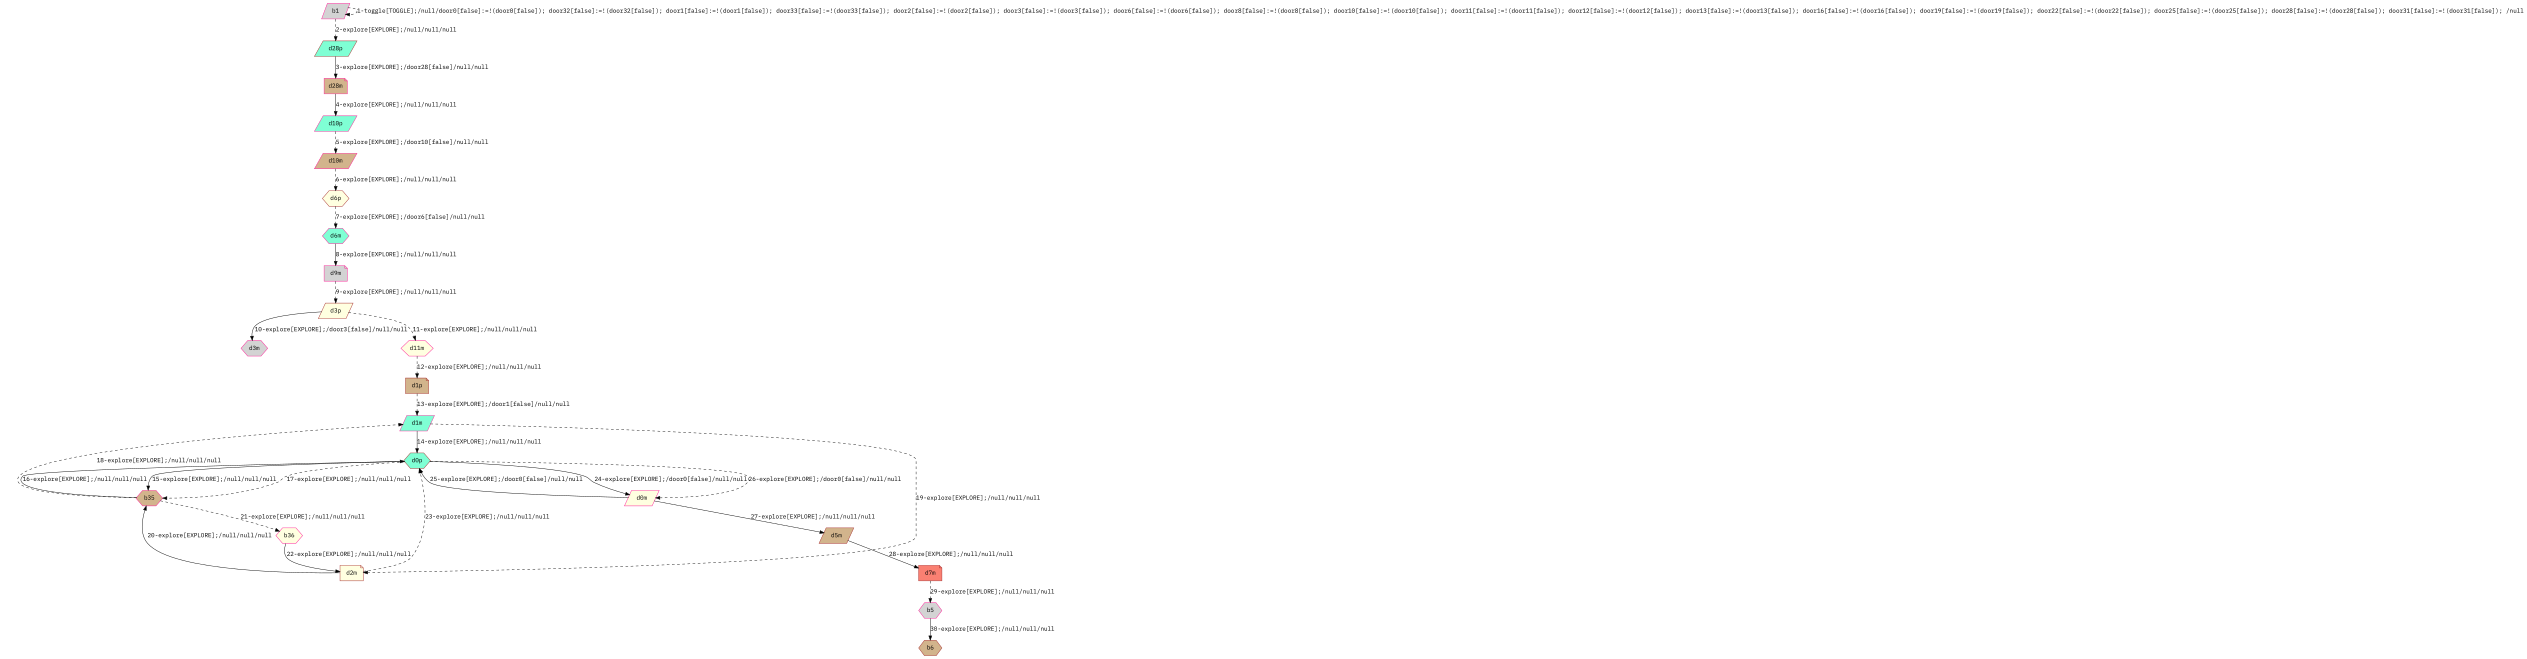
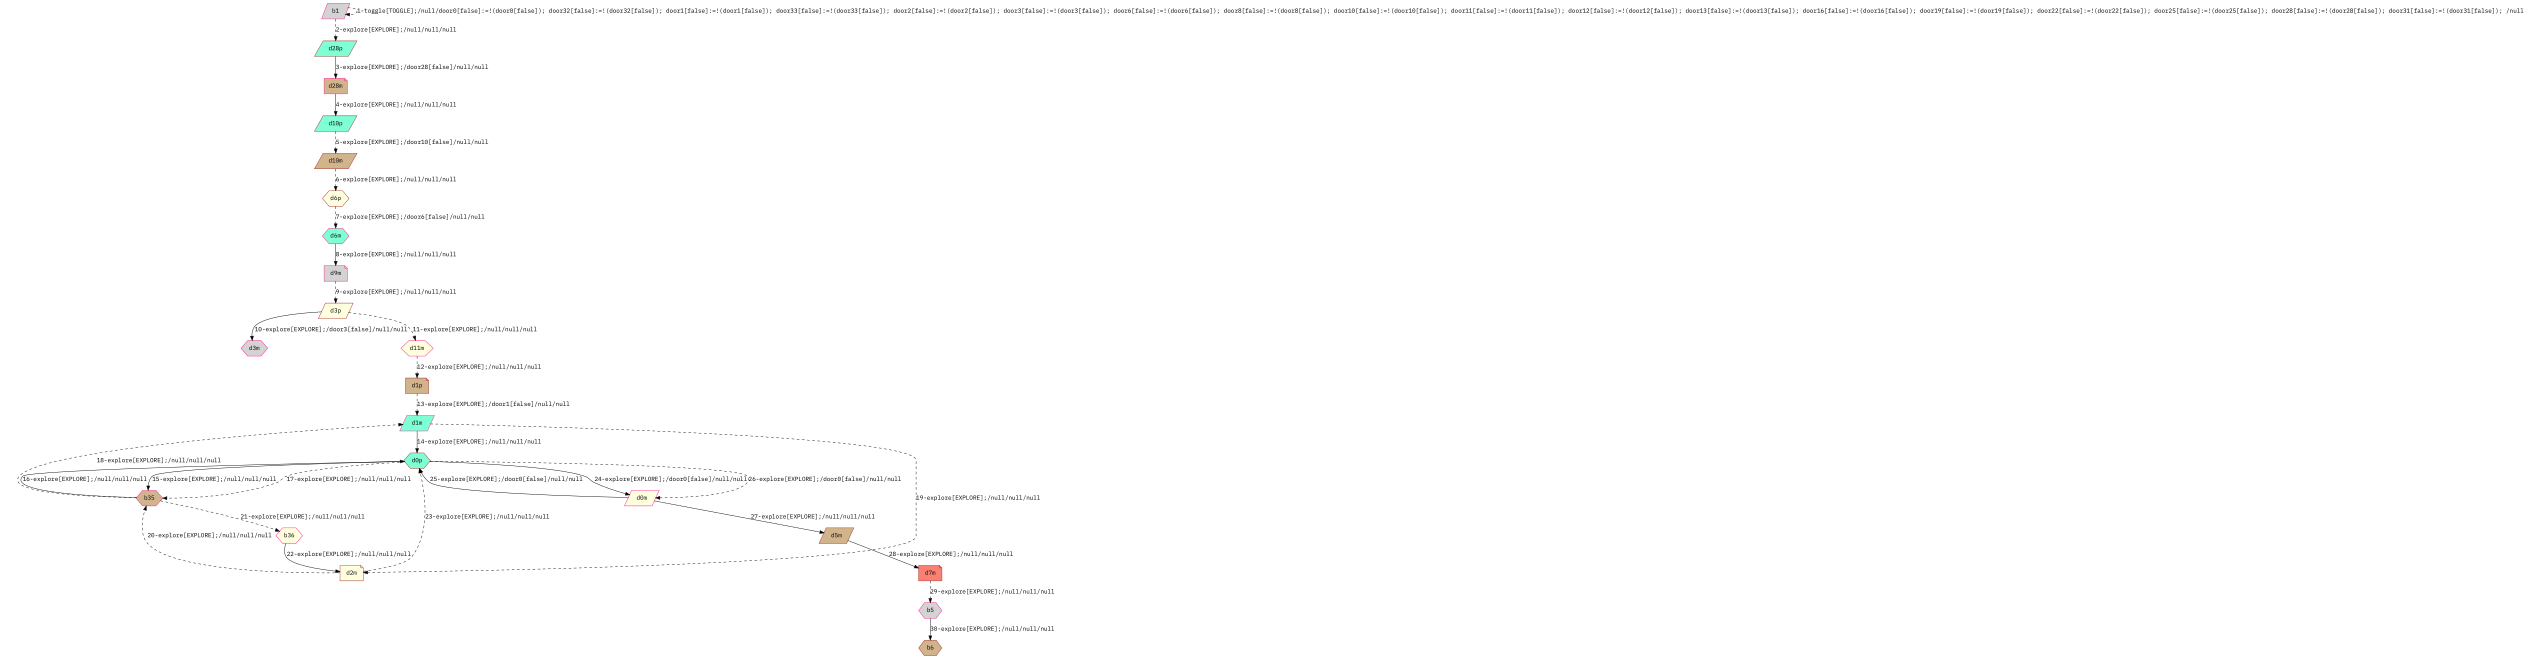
(336, 124) -> (336, 124)
(336, 161) -> (336, 161)
(224, 567) -> (224, 567)
